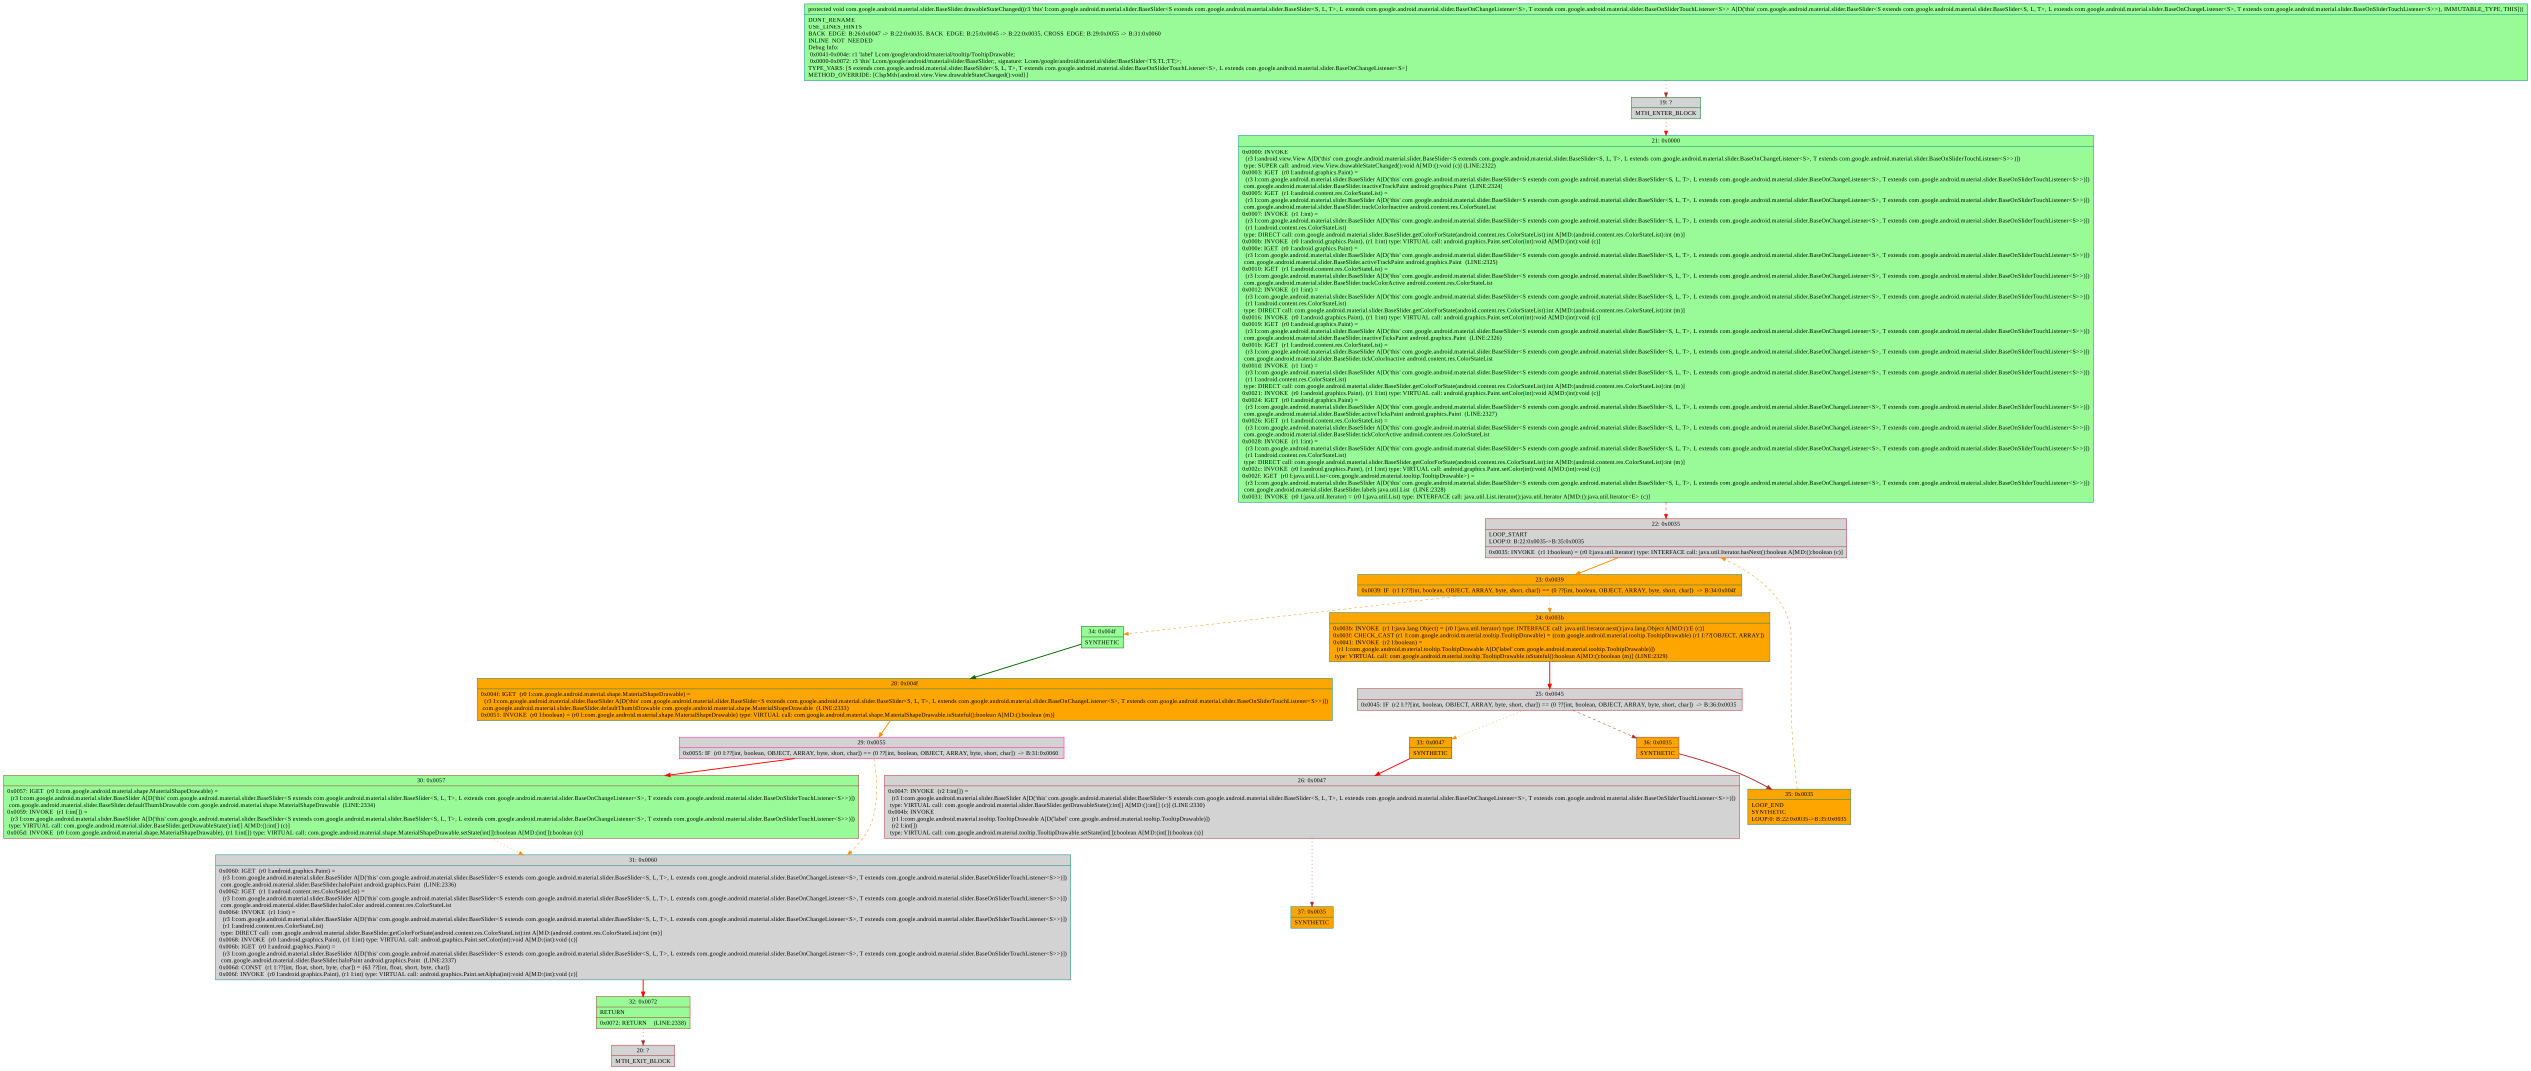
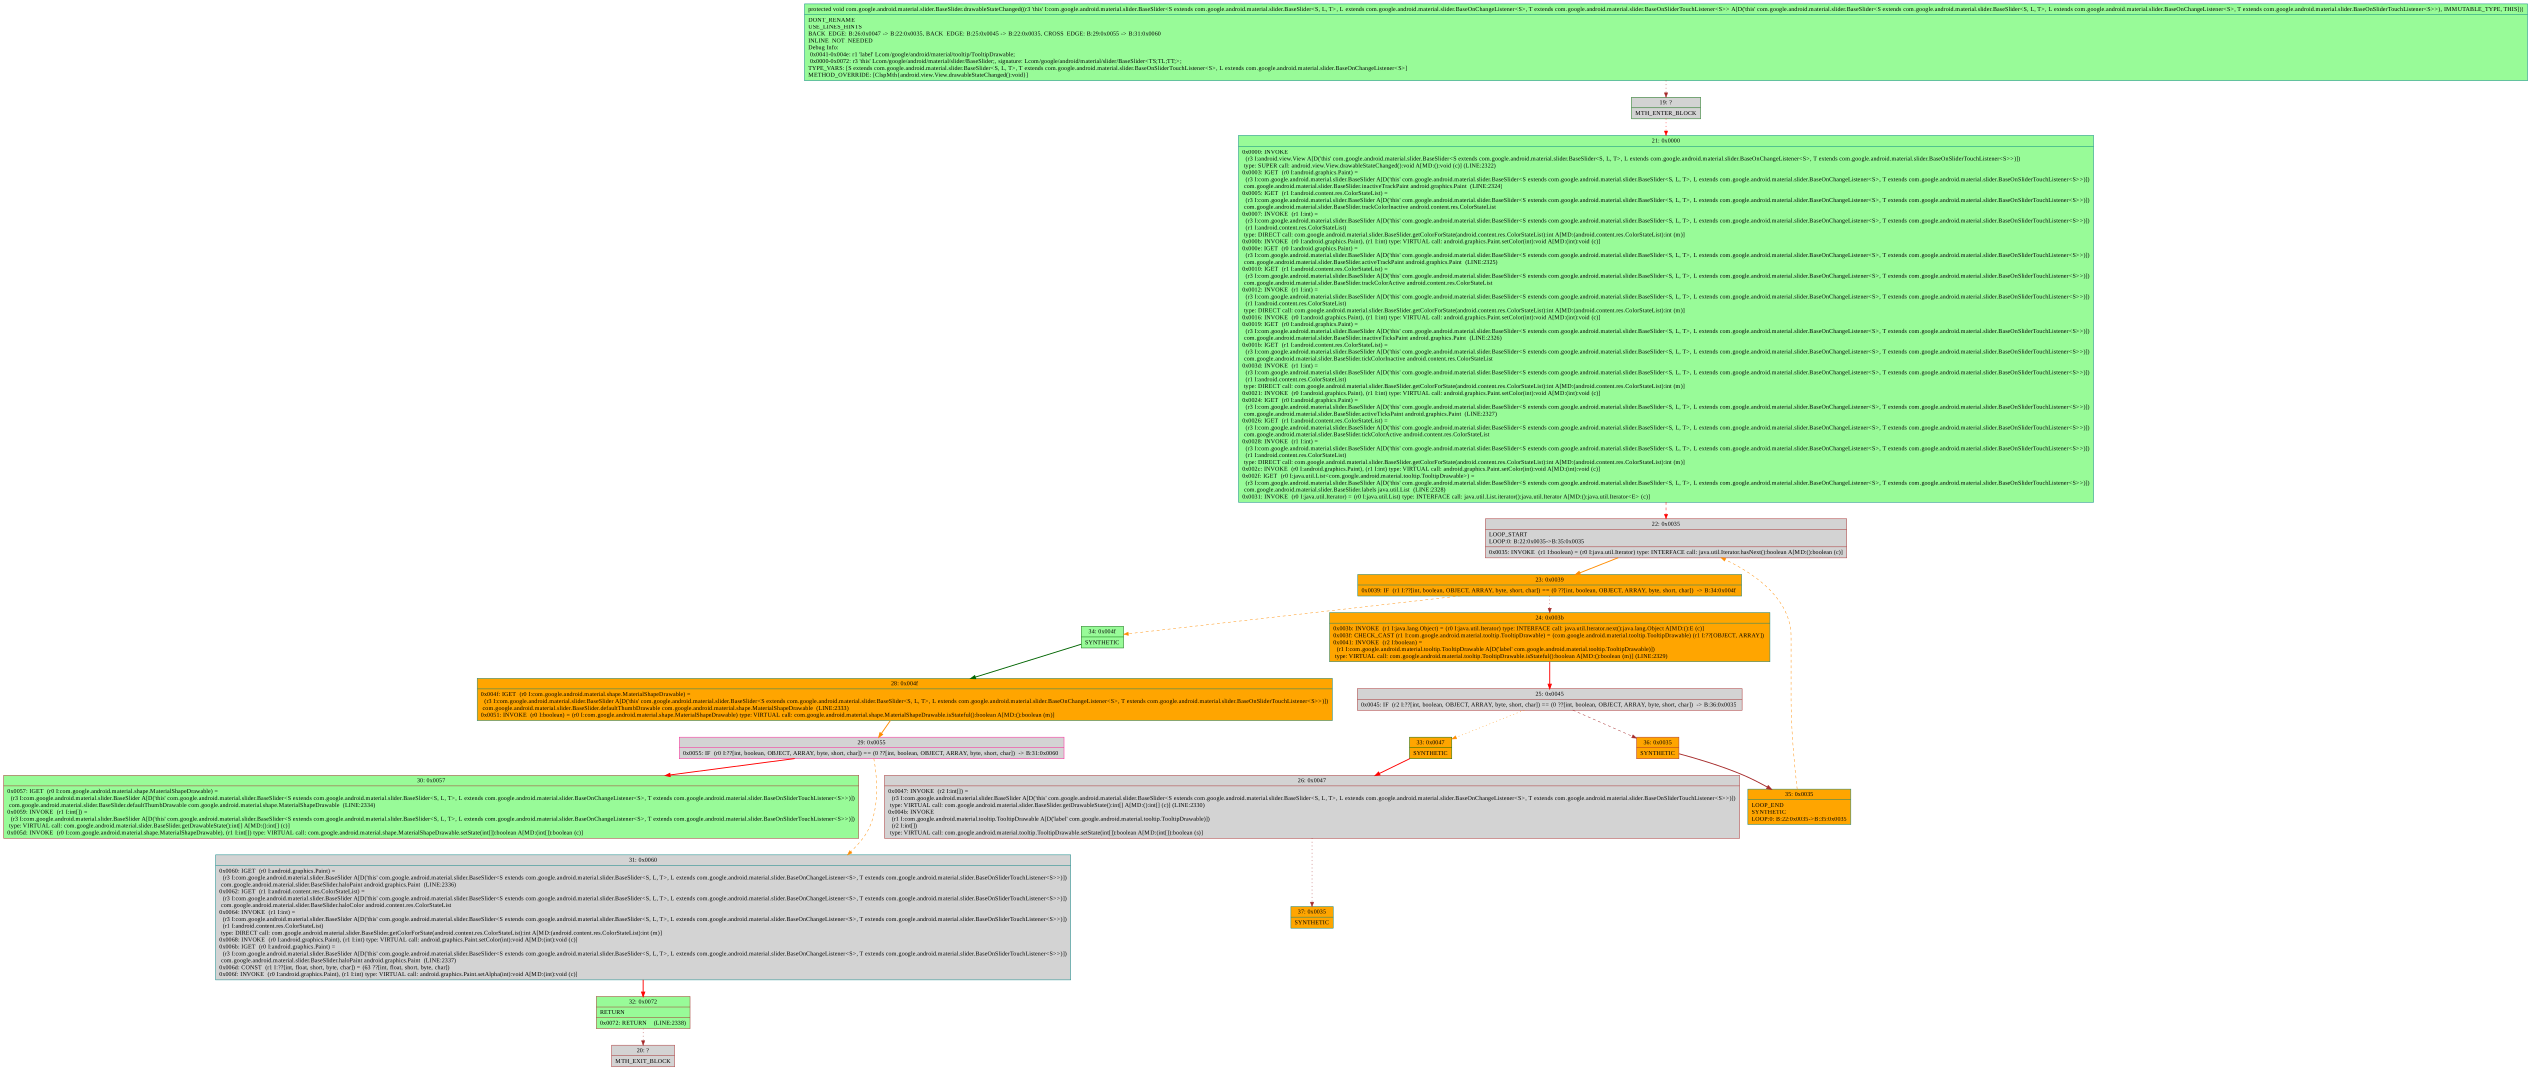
(1281, 365) -> (1281, 365)
(1550, 602) -> (1550, 602)
(505, 846) -> none
